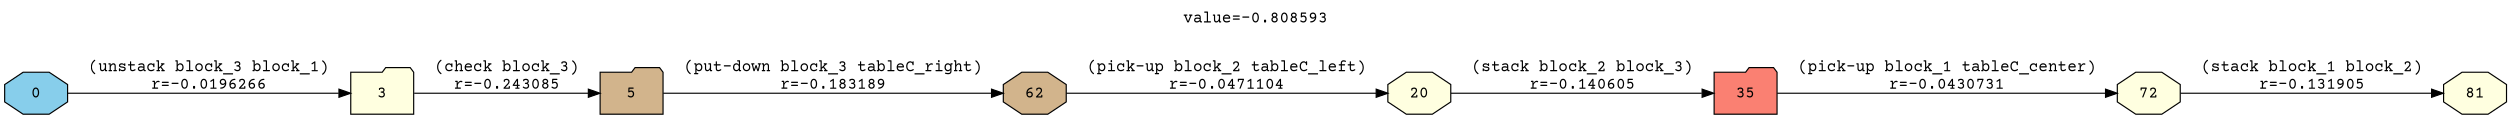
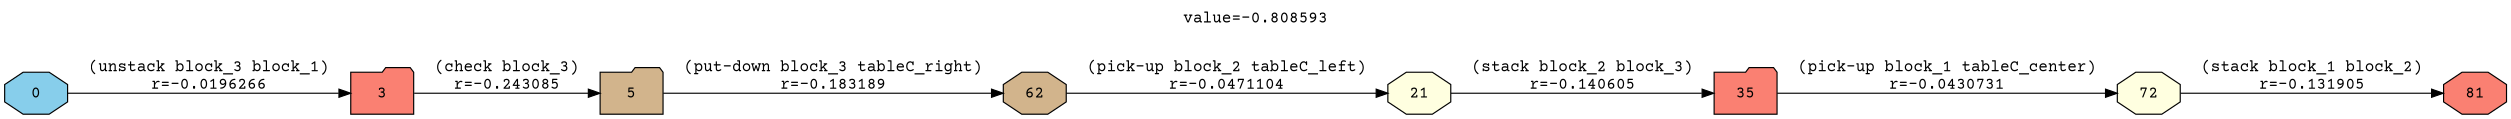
(382, 93) -> (382, 93)
(1419, 93) -> (1419, 93)
(2475, 93) -> (2475, 93)
